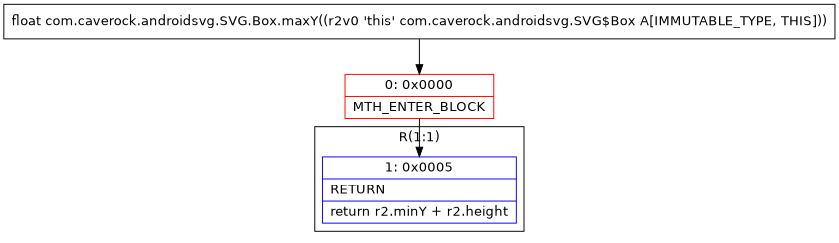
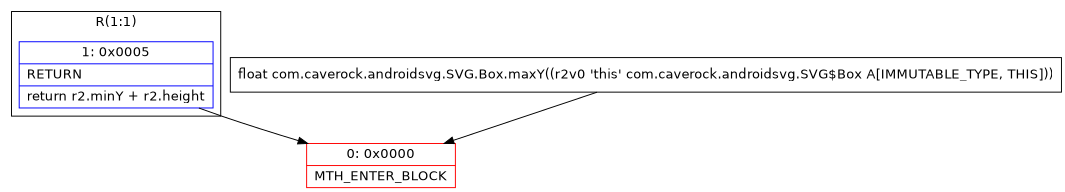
(419, 133) -> (248, 125)
